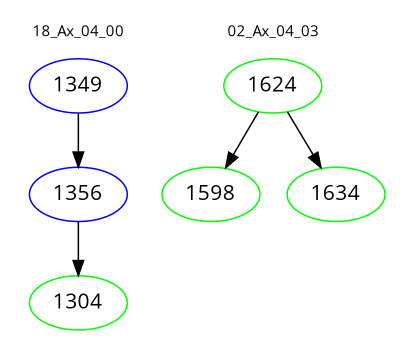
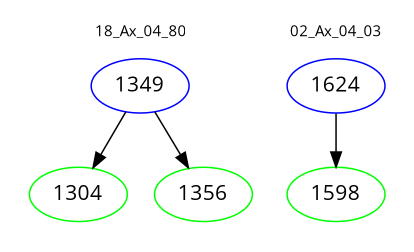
(78, 32) -> (141, 32)
(273, 86) -> (336, 86)
(78, 194) -> (203, 194)
(336, 194) -> none
(78, 241) -> (113, 133)
